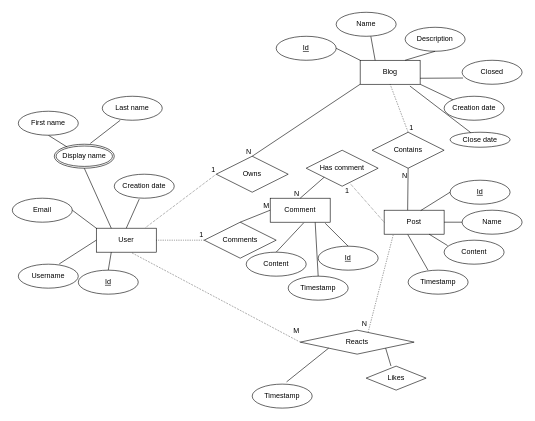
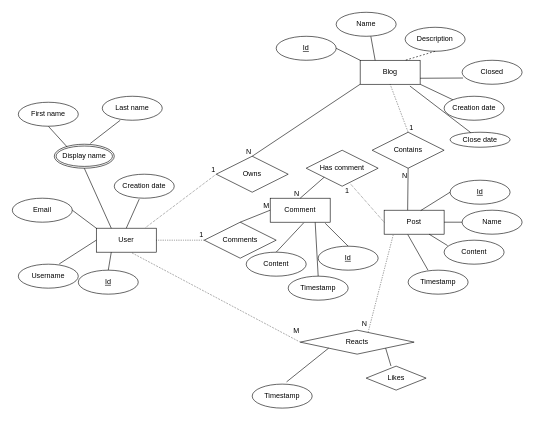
(421, 56) -> (421, 56)
(48, 123) -> (48, 114)
